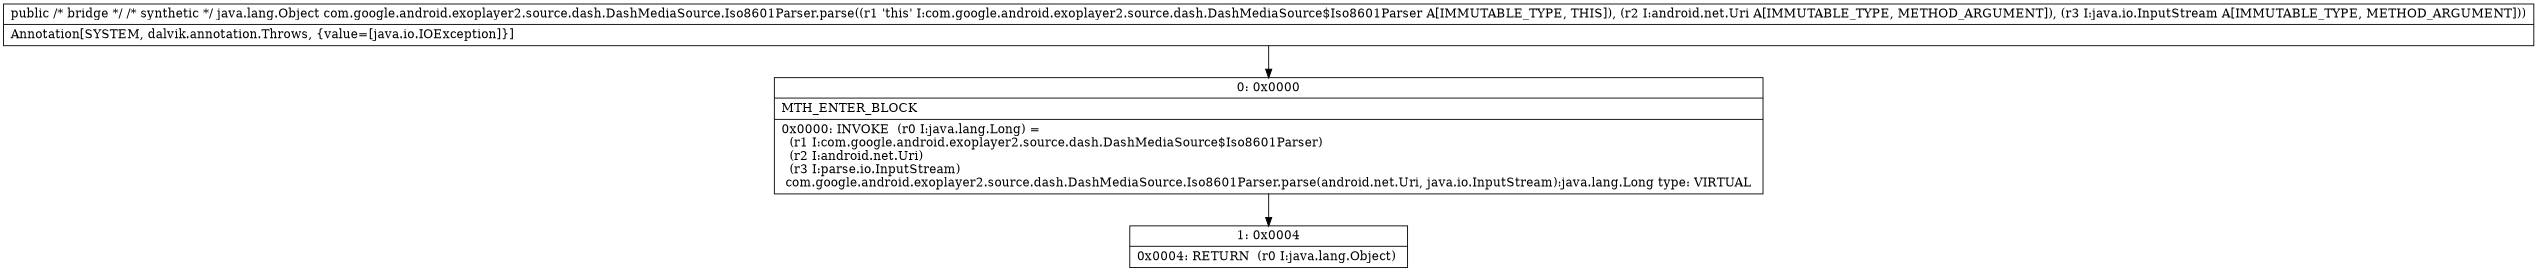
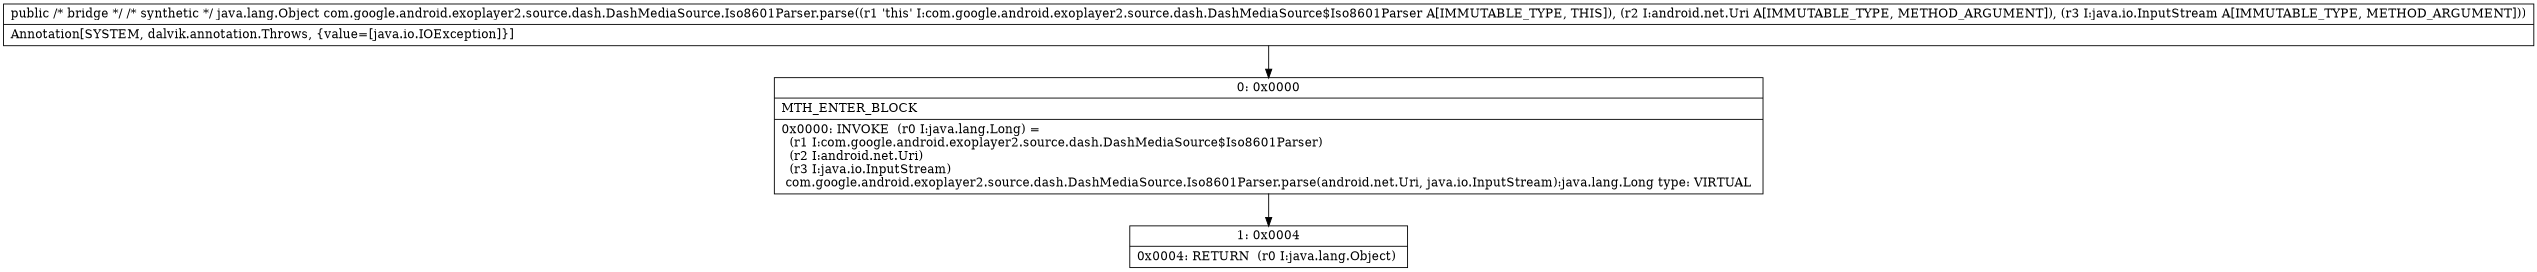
(871, 170) -> (867, 170)
